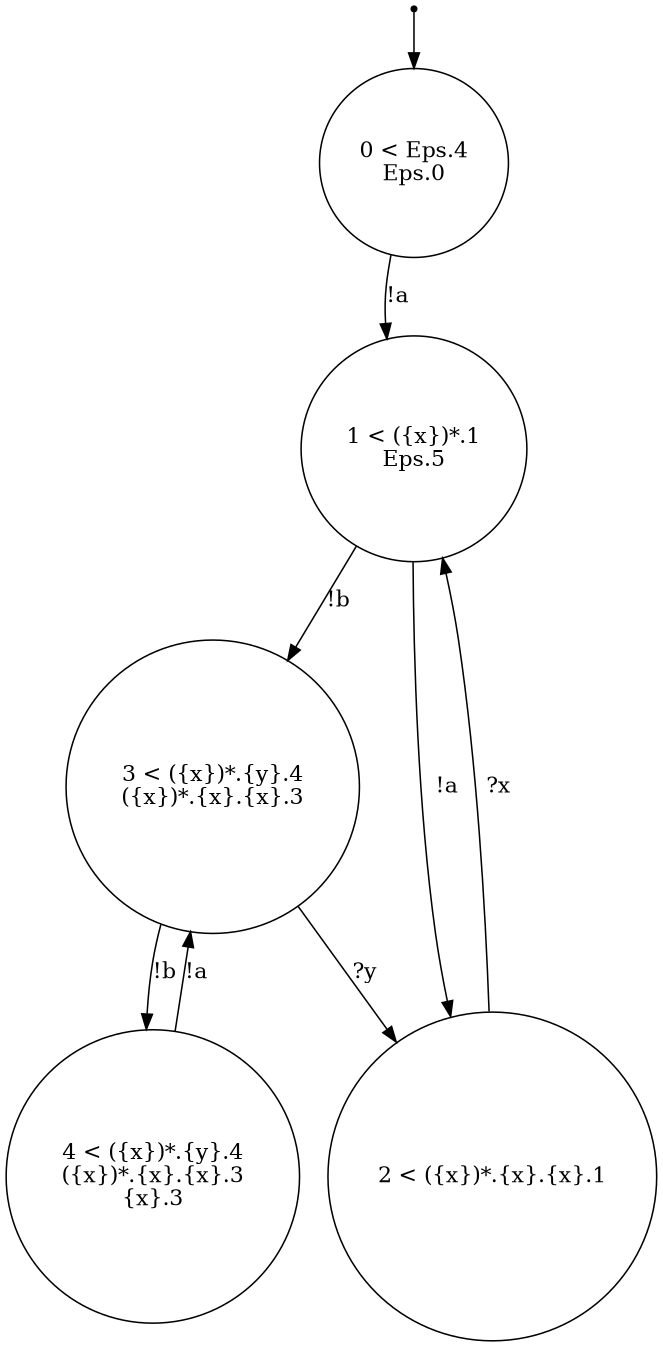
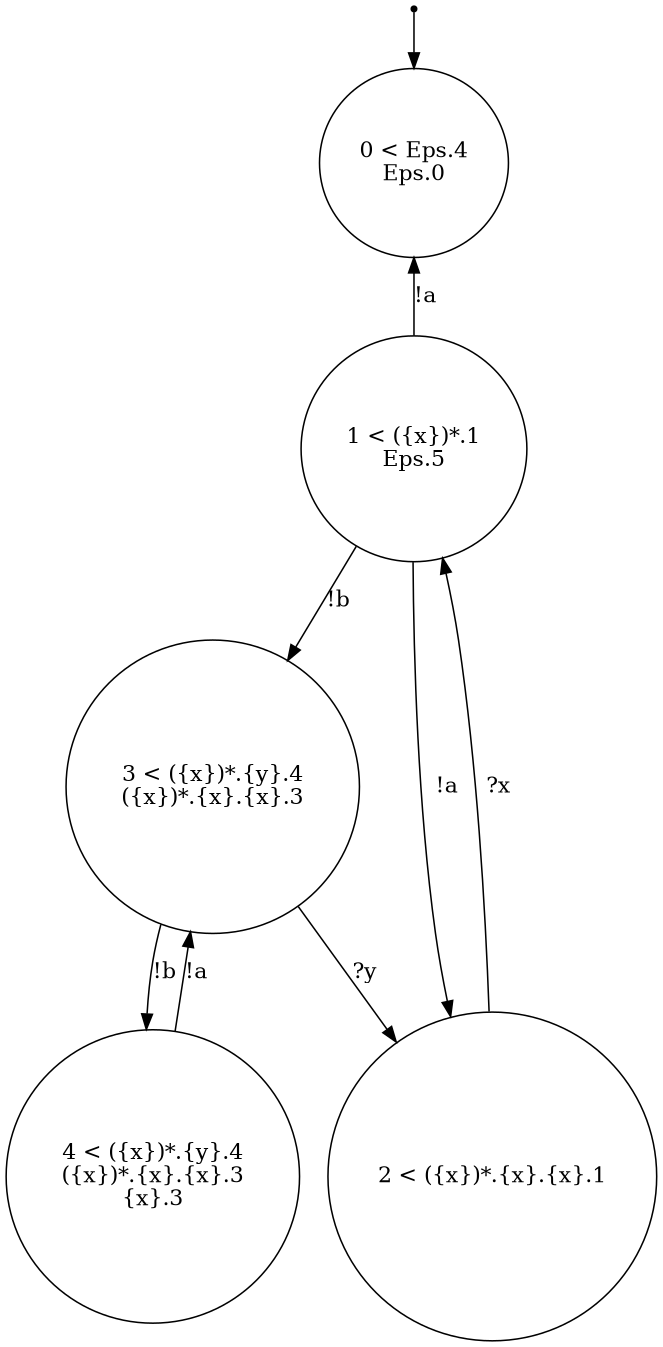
(386, 289) -> (414, 304)
